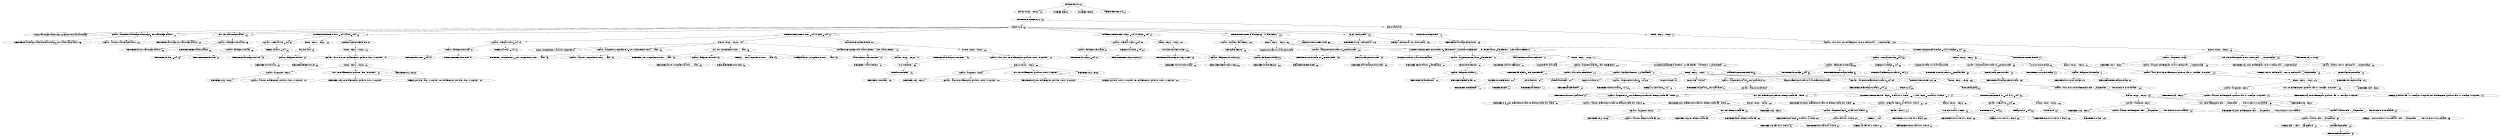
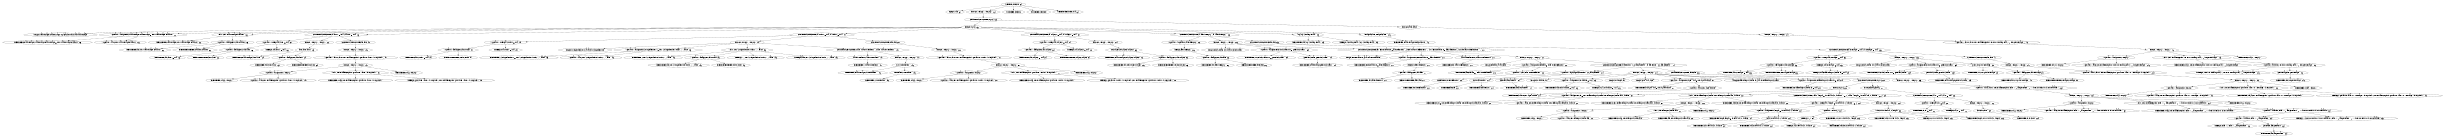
none -> (955, 12)
(929, 61) -> (885, 69)
